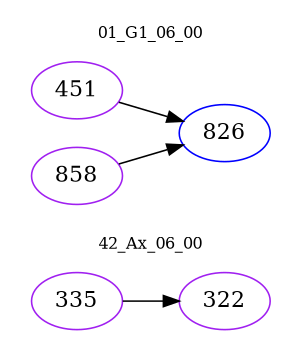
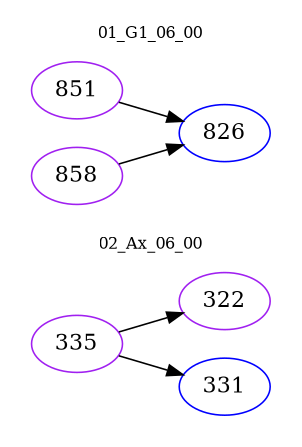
(77, 90) -> (77, 90)
(151, 245) -> (151, 245)
none -> (225, 387)
